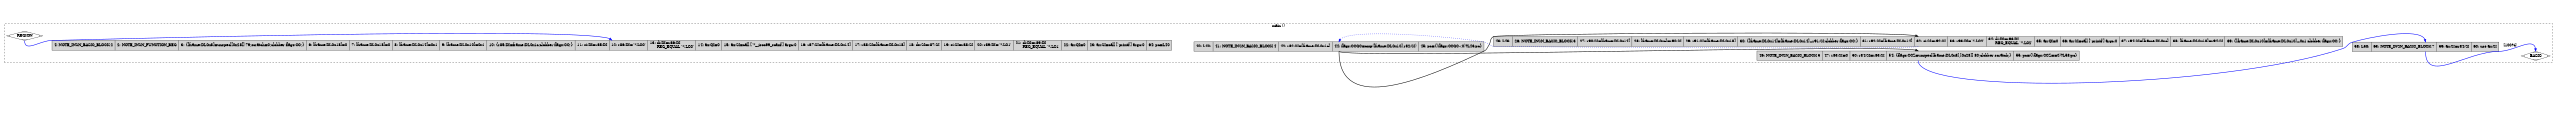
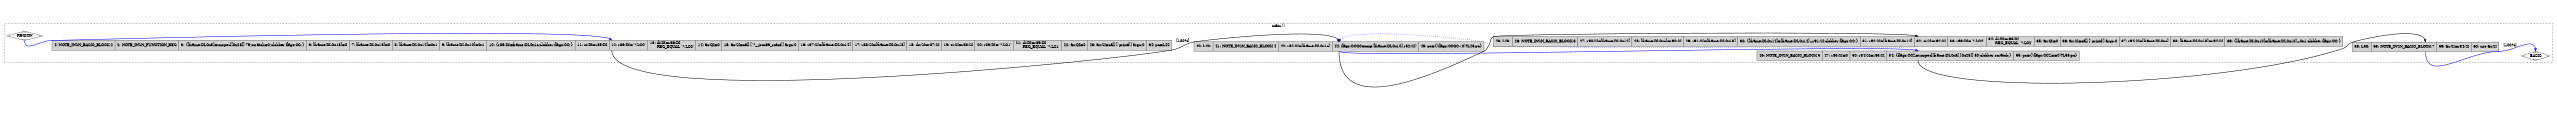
(1627, 51) -> (1627, 51)
none -> (973, 71)
(2173, 78) -> (2173, 78)
